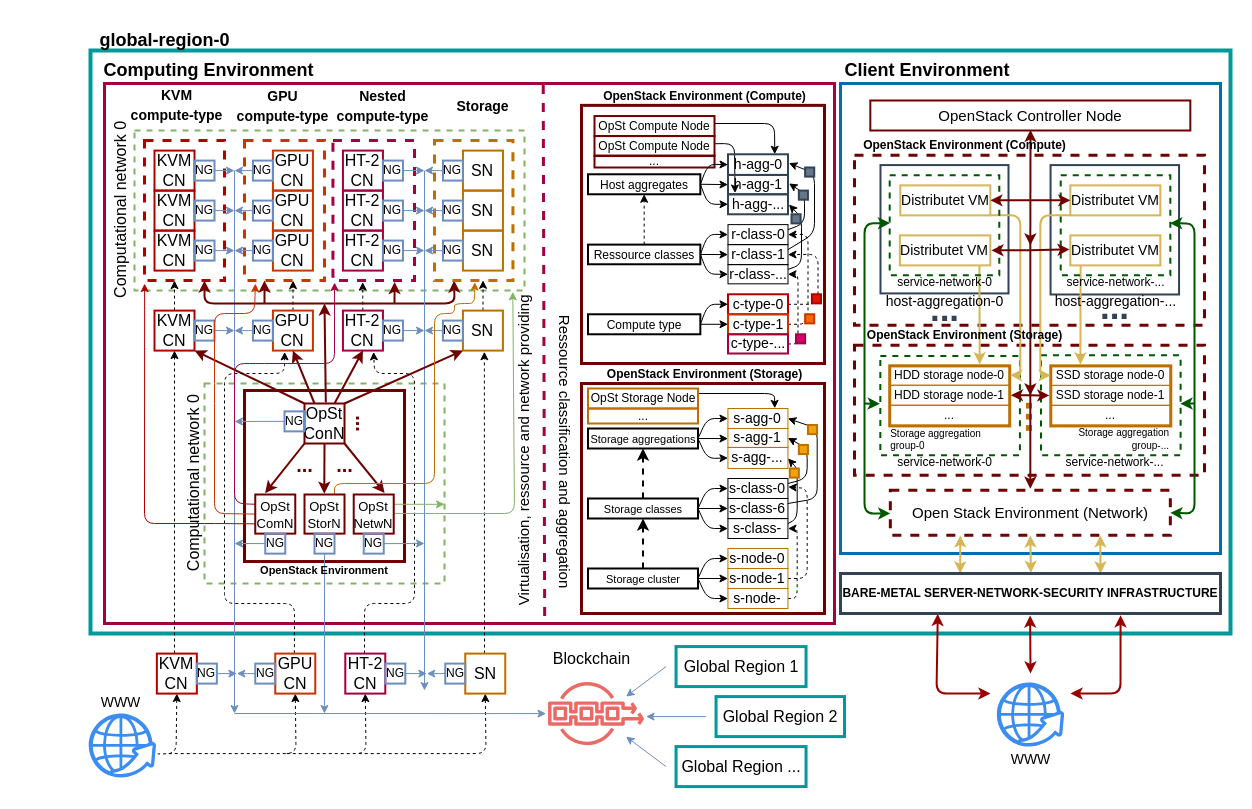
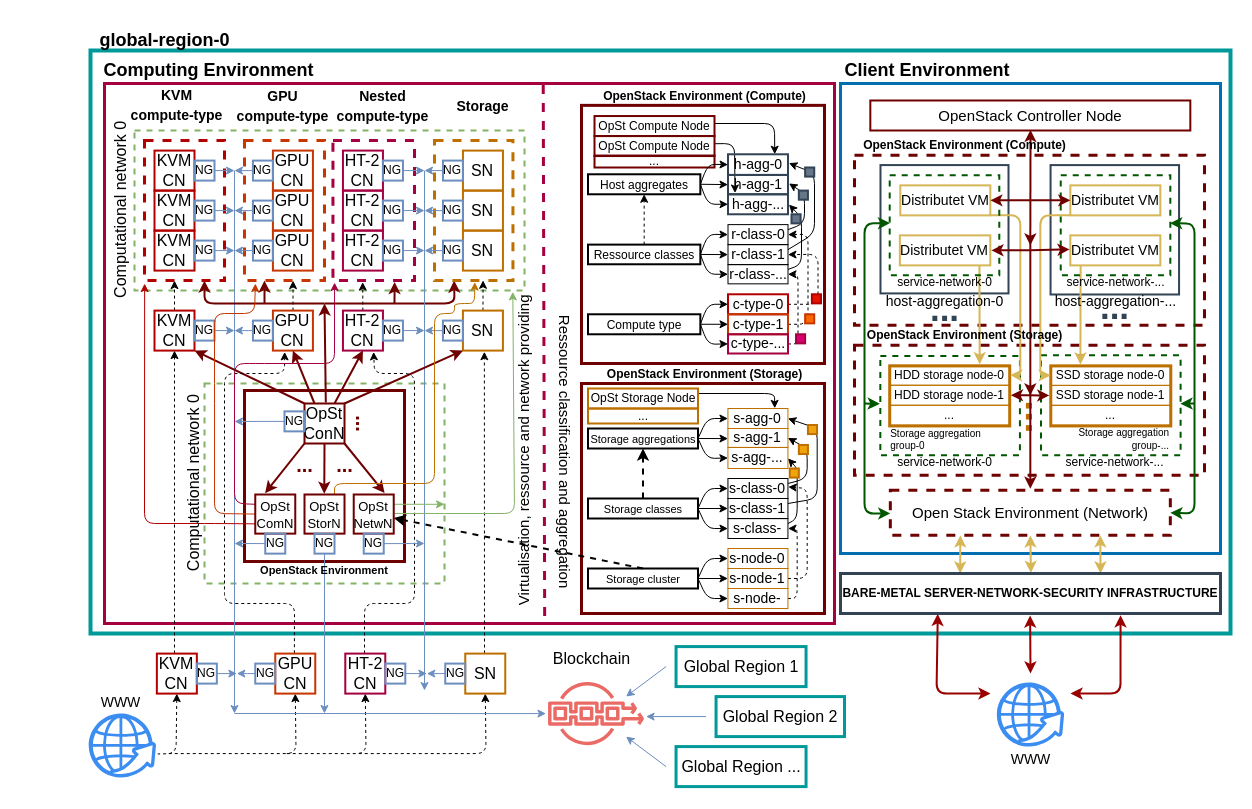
none -> (707, 340)
(758, 509) -> (758, 509)
(643, 548) -> (522, 544)
